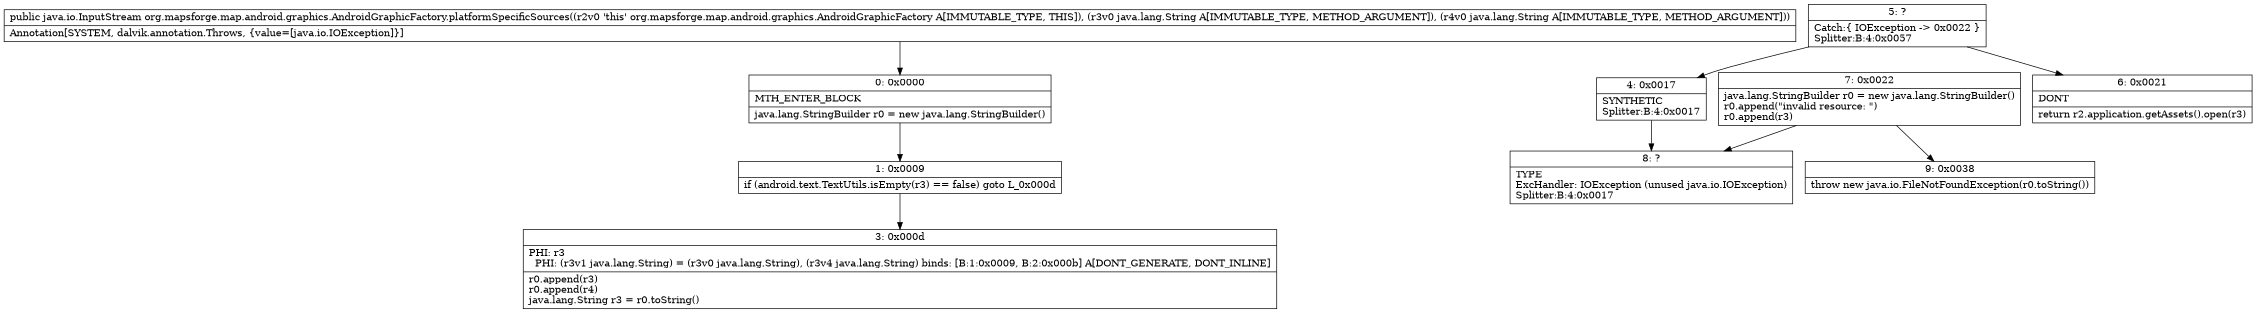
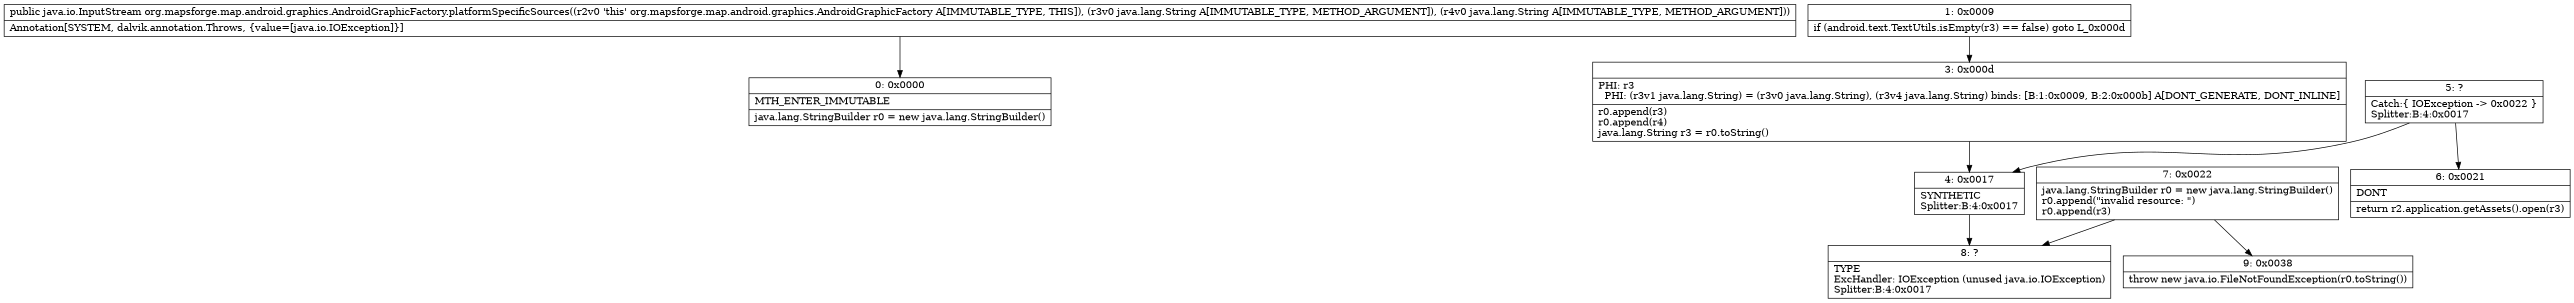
(1863, 39) -> (2420, 115)
(808, 99) -> (823, 101)
(900, 139) -> none
none -> (1969, 153)
